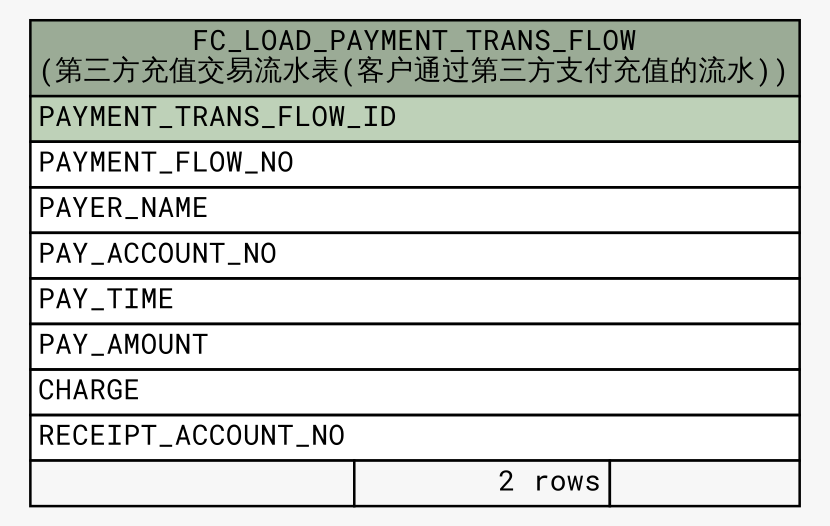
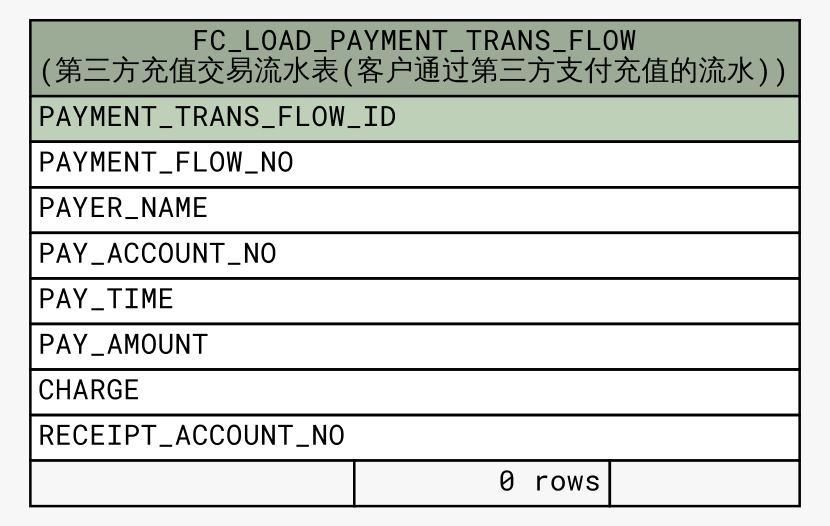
(550, 482) -> (550, 482)
